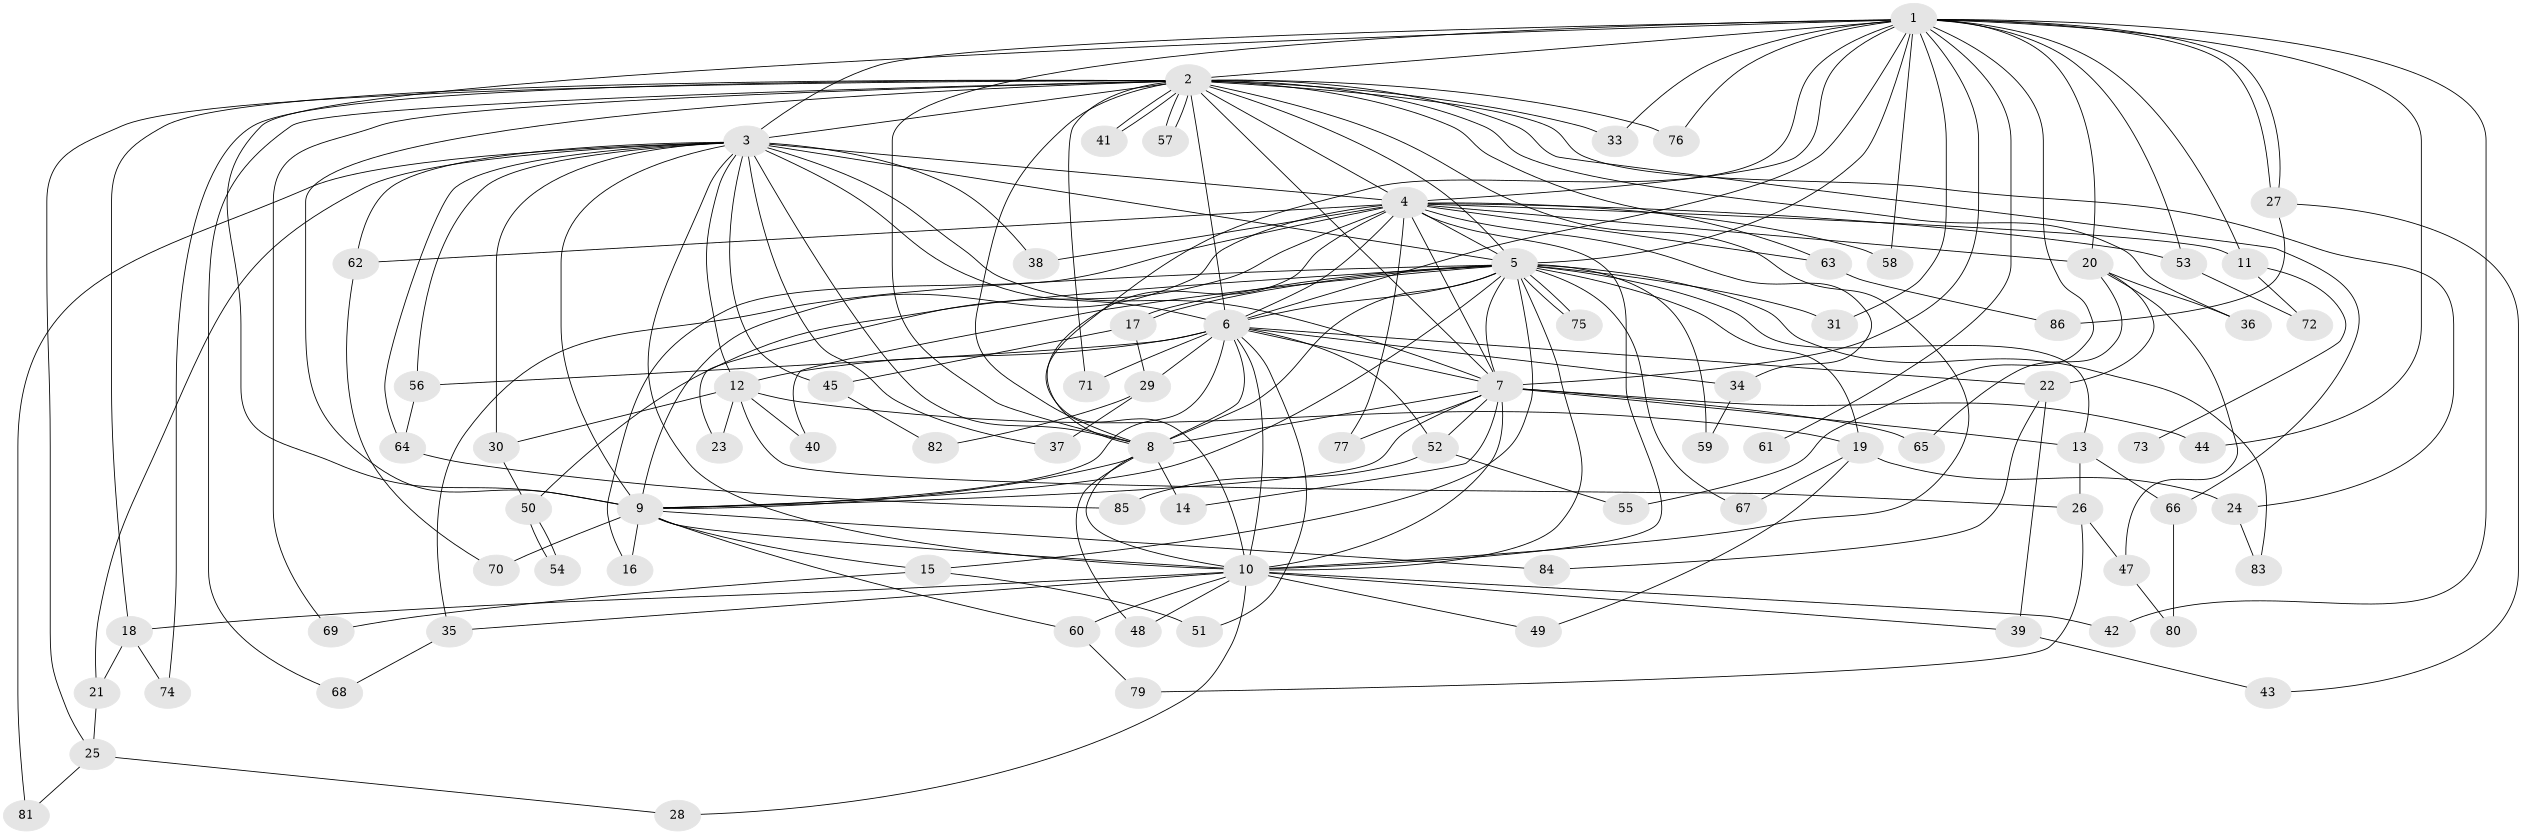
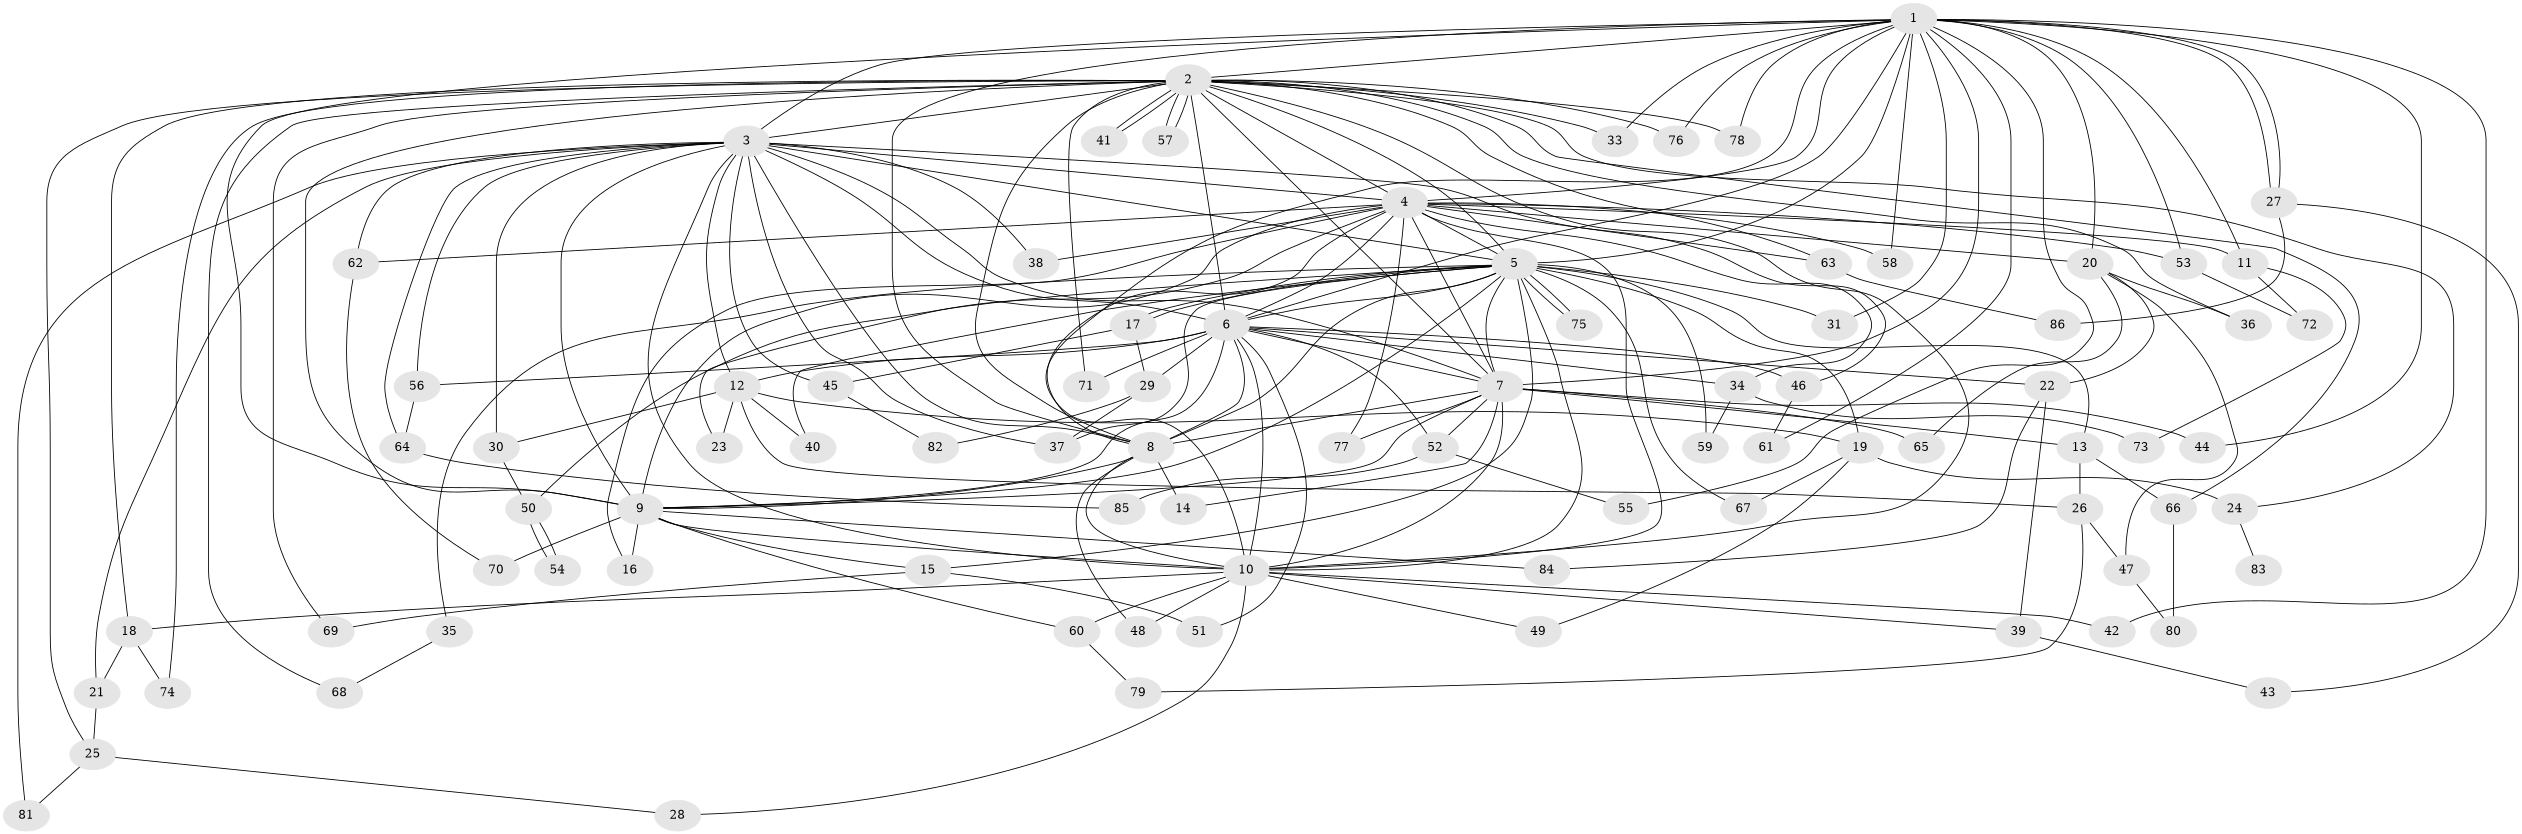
none -> (1738, 141)
(1929, 362) -> (1187, 325)
none -> (1799, 387)
none -> (1939, 417)
(848, 601) -> none
